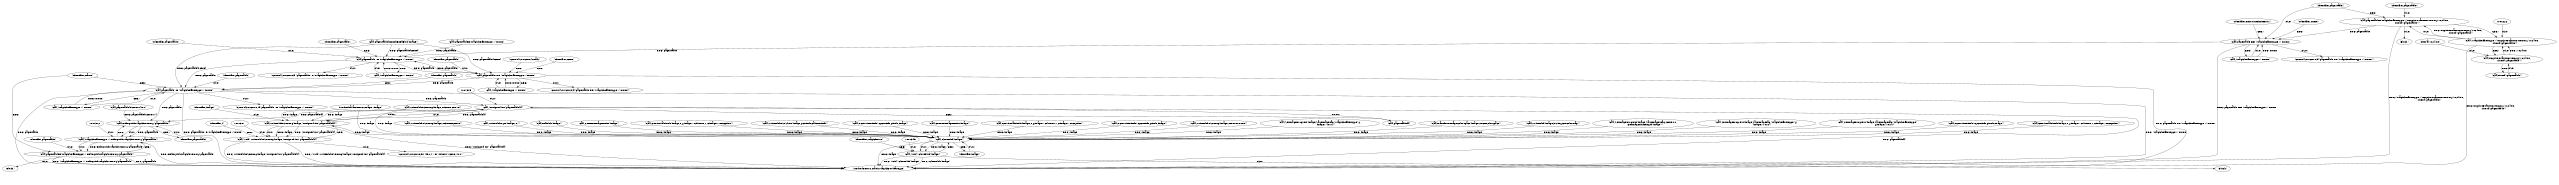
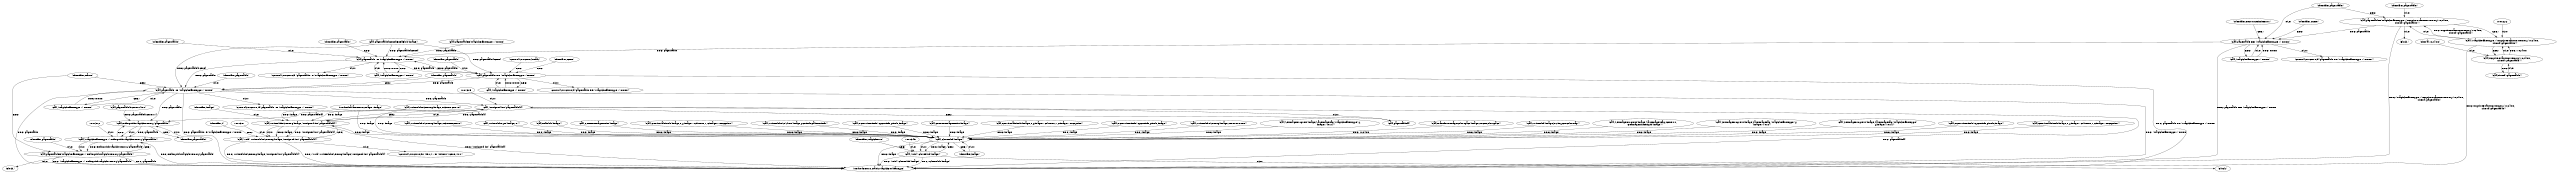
(392, 115) -> (392, 115)
(1336, 115) -> (1336, 115)
(1361, 132) -> (1361, 132)
